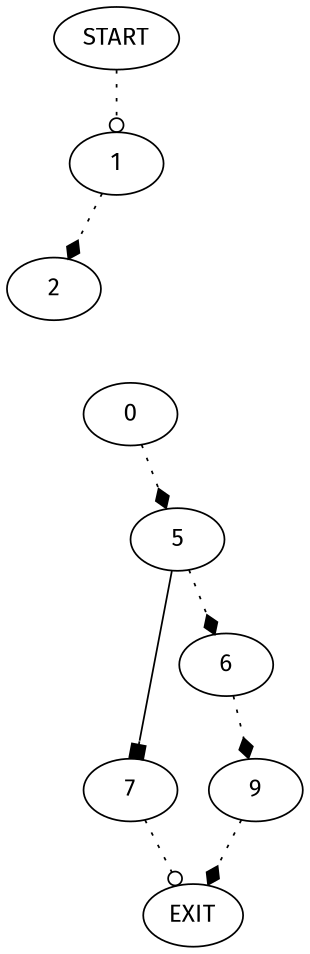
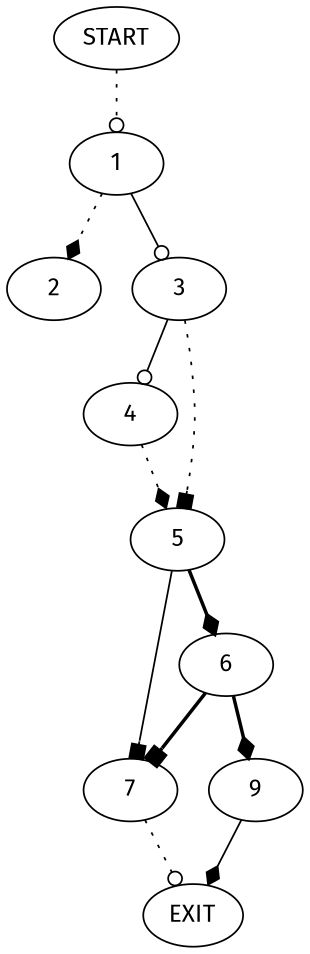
none -> (179, 289)
(131, 414) -> (131, 414)
(198, 592) -> (198, 592)
(238, 717) -> (238, 717)
none -> (184, 721)
(229, 843) -> (229, 843)
